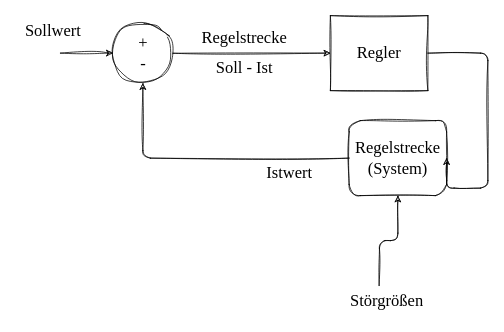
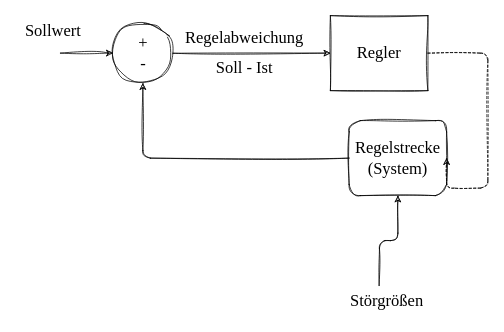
(245, 38) -> (245, 38)
(488, 88) -> (488, 88)
(289, 173) -> none
